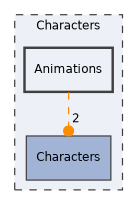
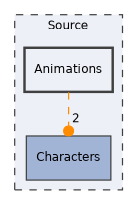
(69, 26) -> (69, 26)
